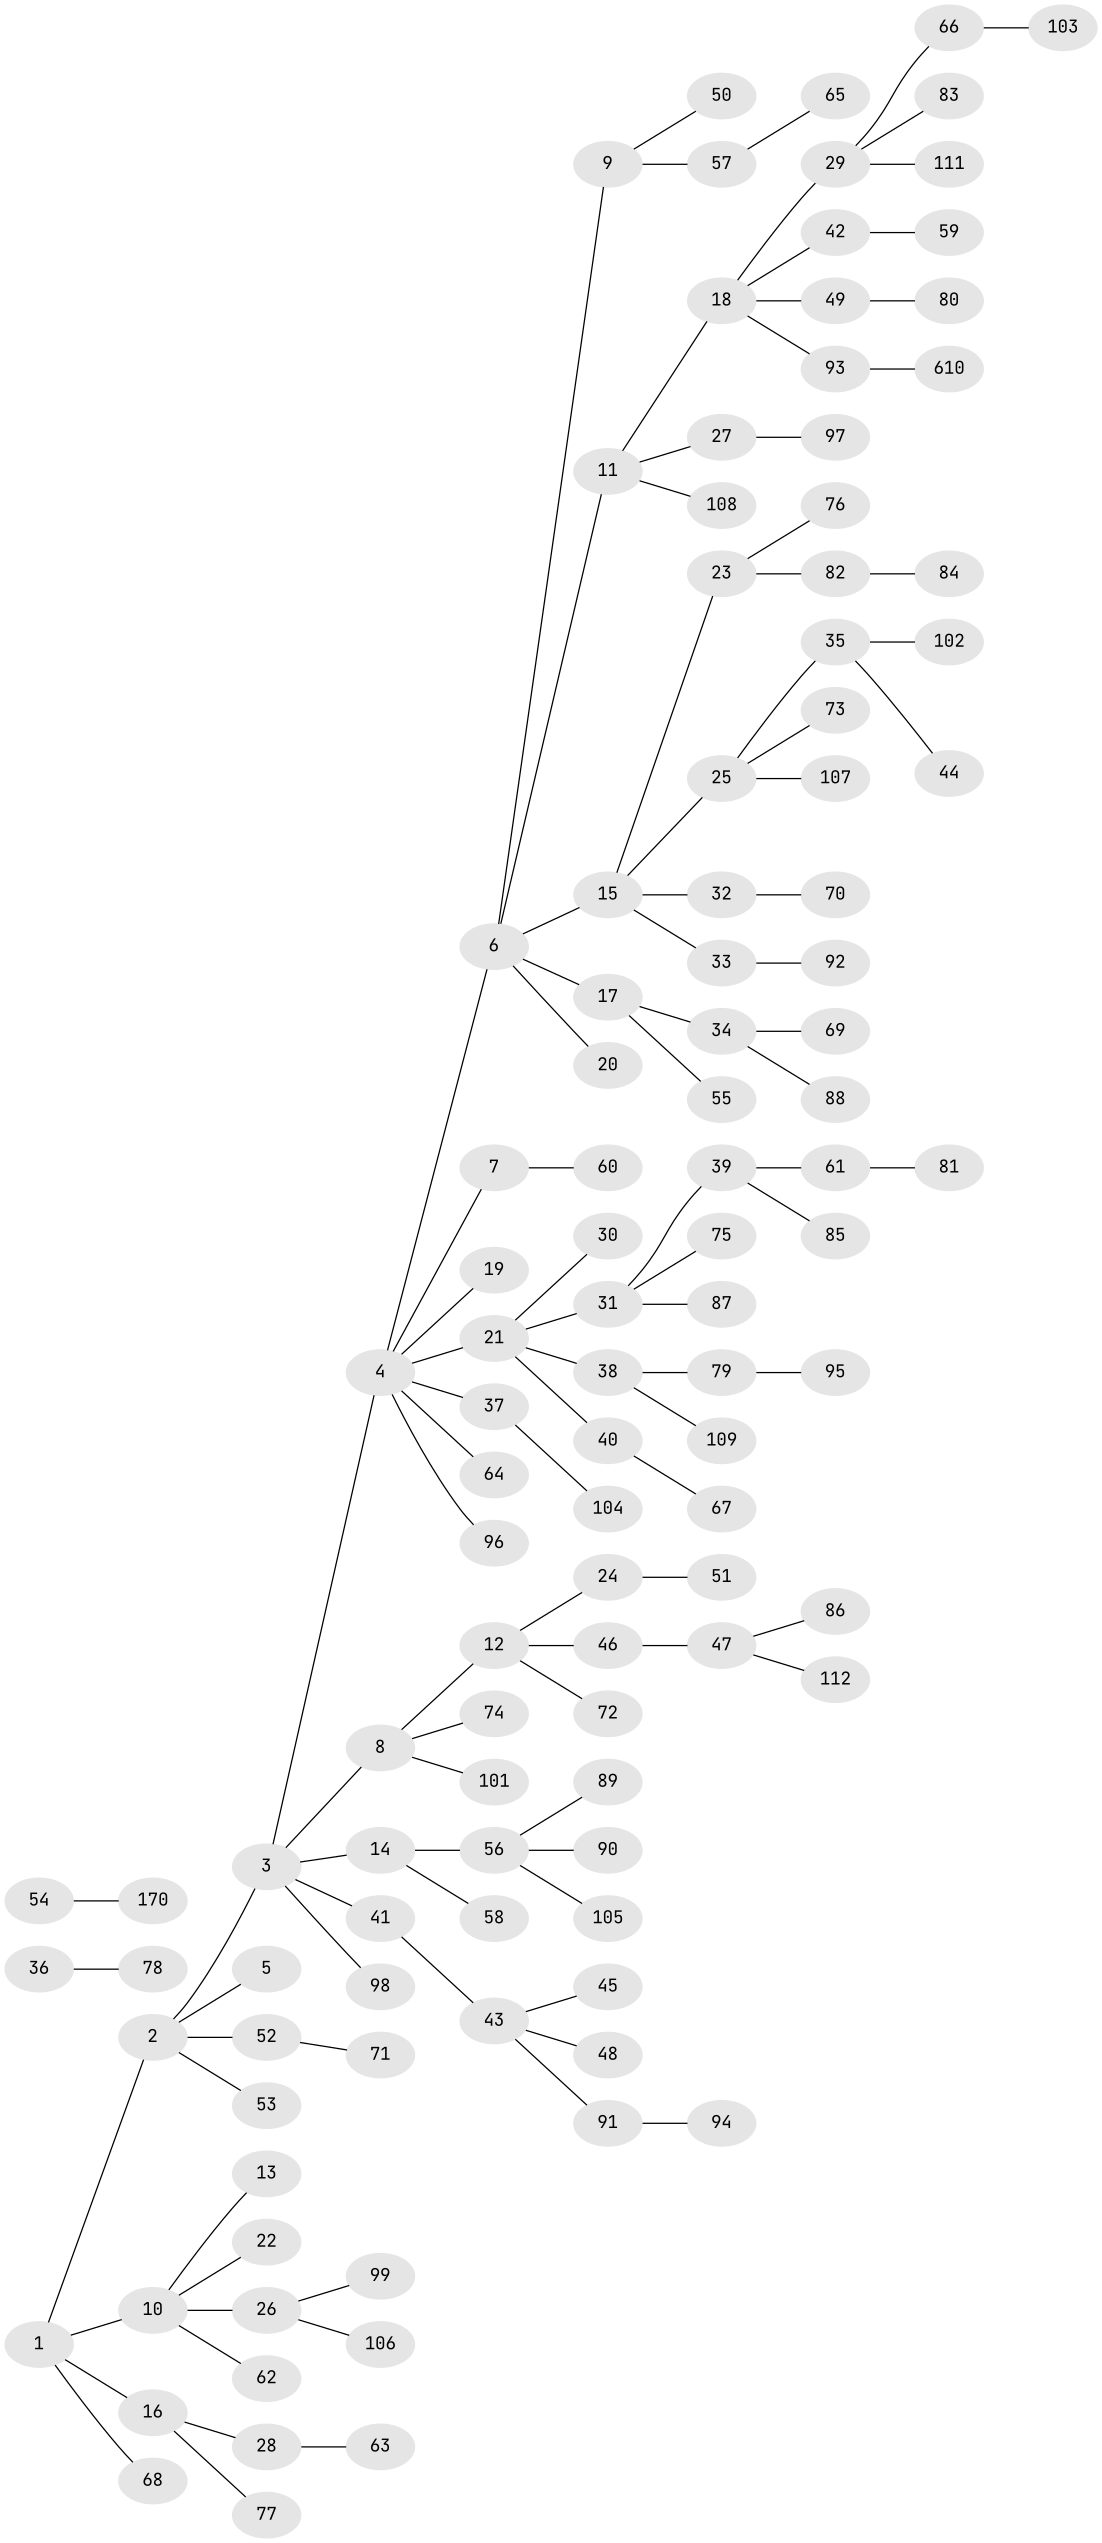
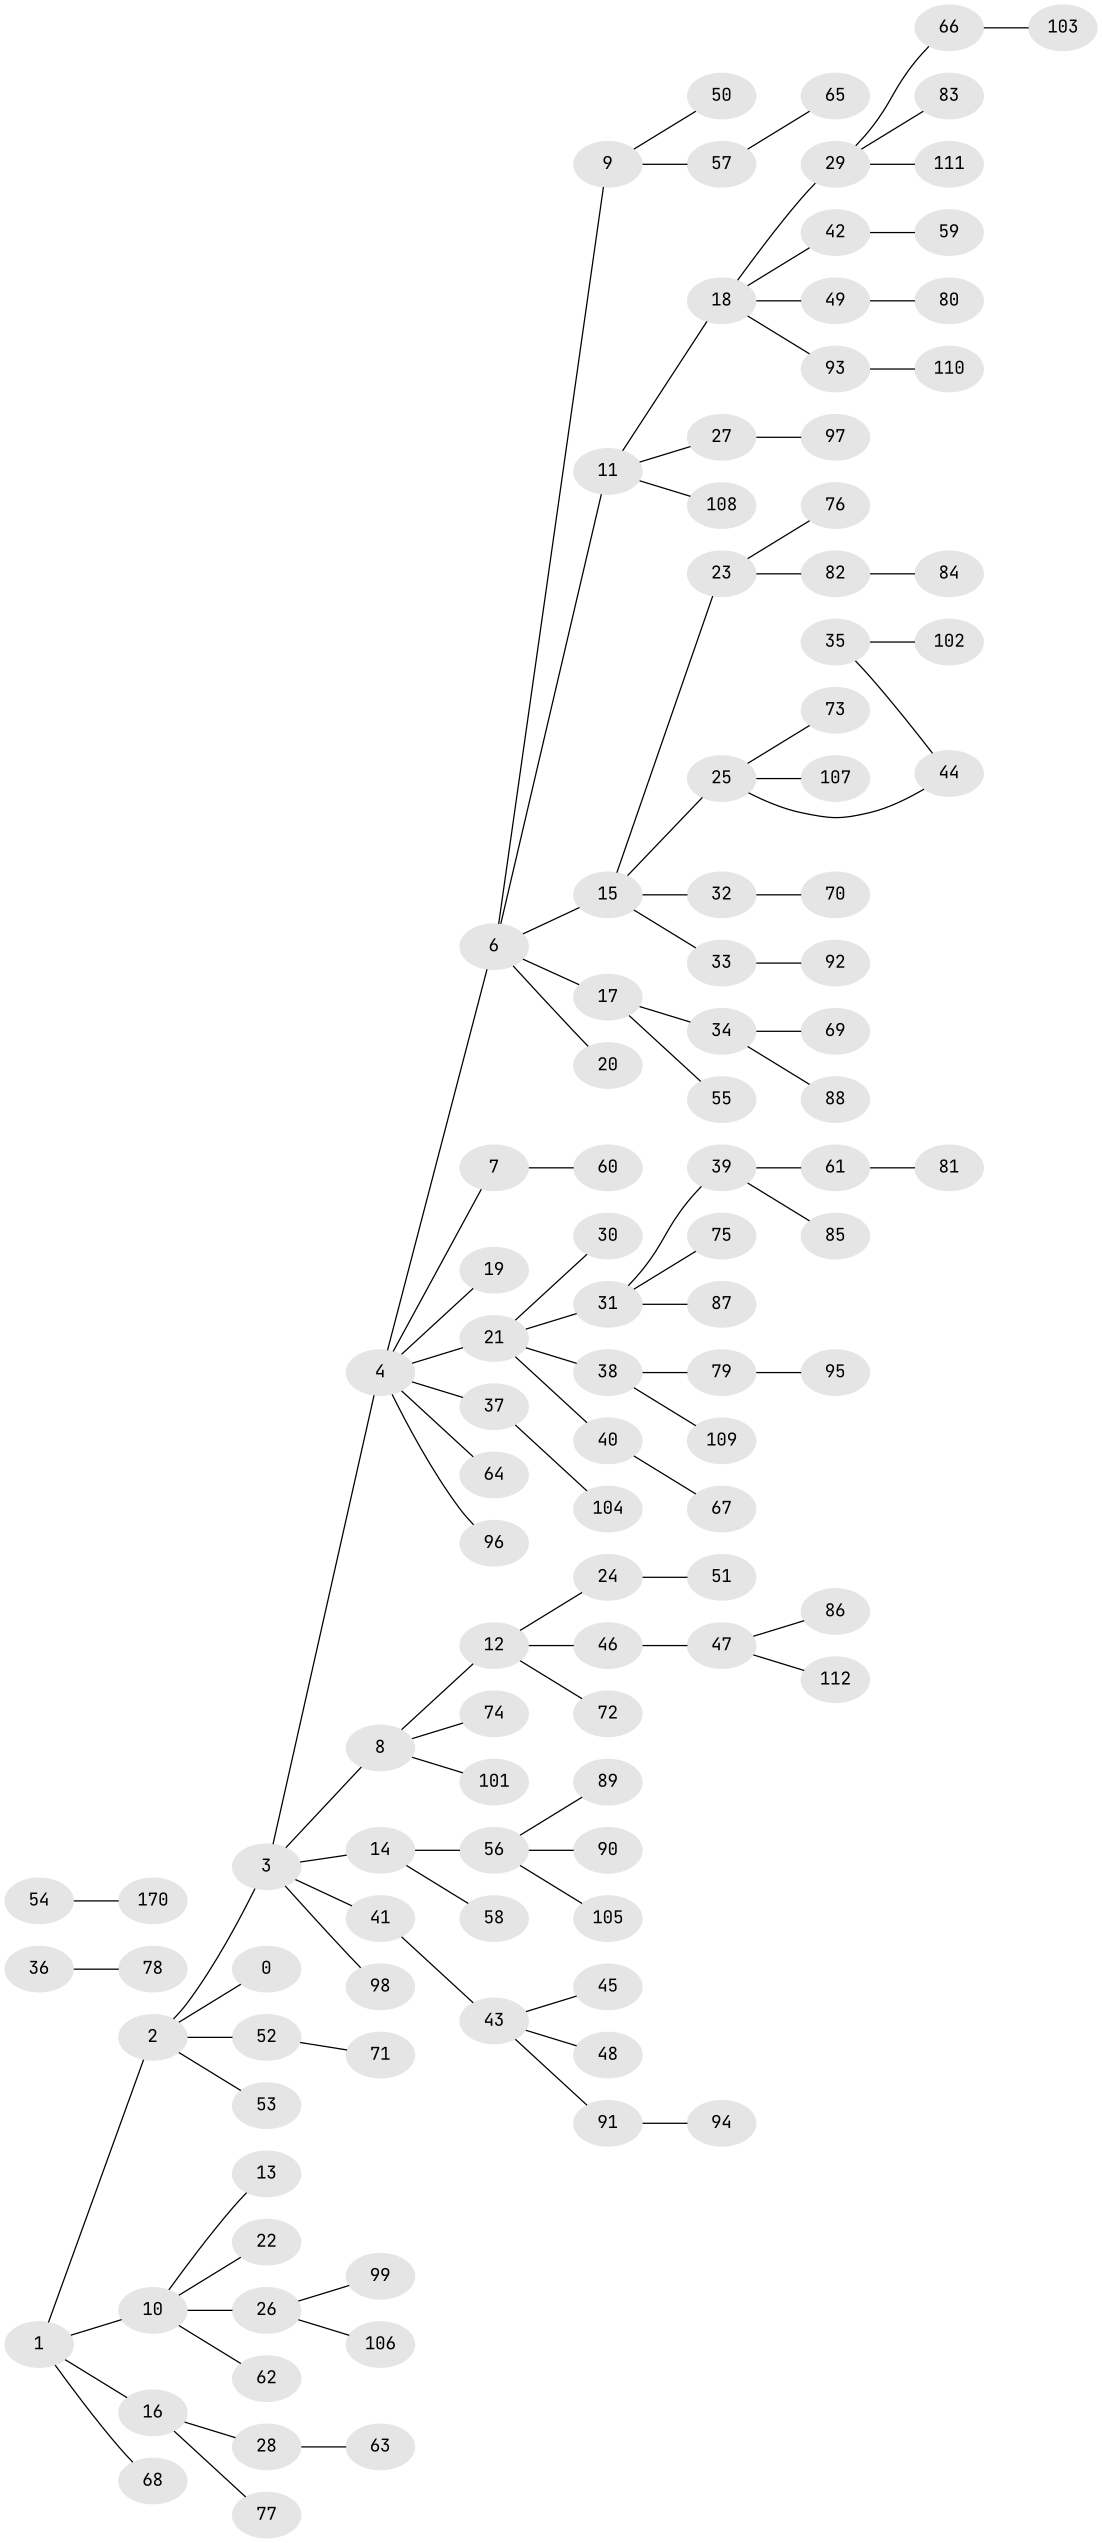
(949, 369) -> (949, 369)
(775, 708) -> (837, 818)
(267, 1969) -> (267, 1969)
